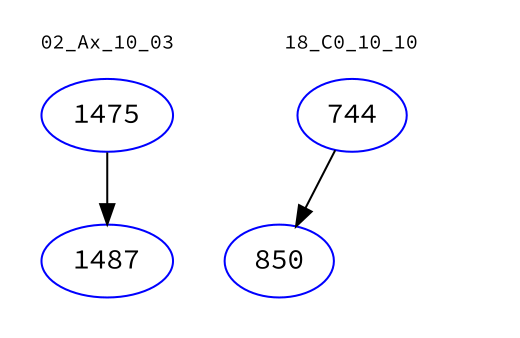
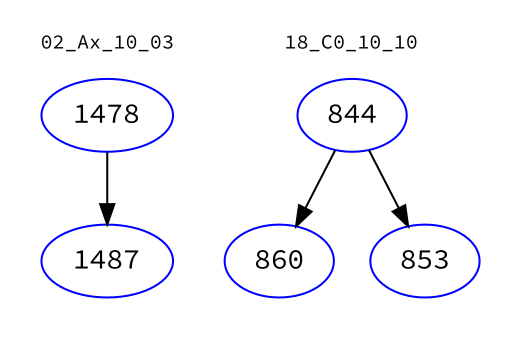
(107, 115) -> (107, 115)
(352, 115) -> (352, 115)
(279, 261) -> (279, 261)
none -> (425, 261)
